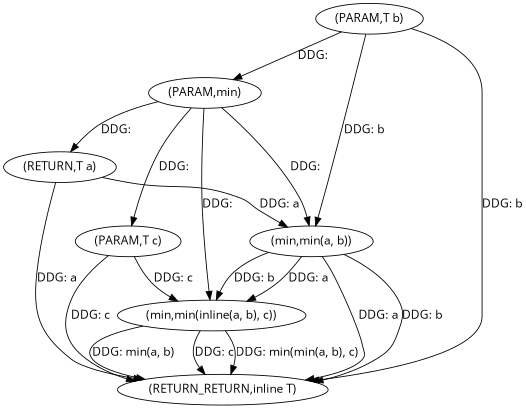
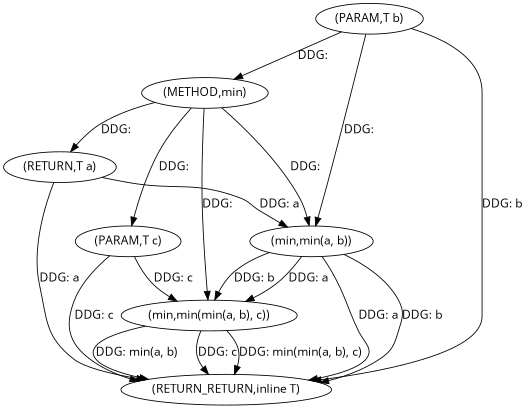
(205, 93) -> (205, 93)
(364, 130) -> (361, 130)
(212, 316) -> (209, 316)
